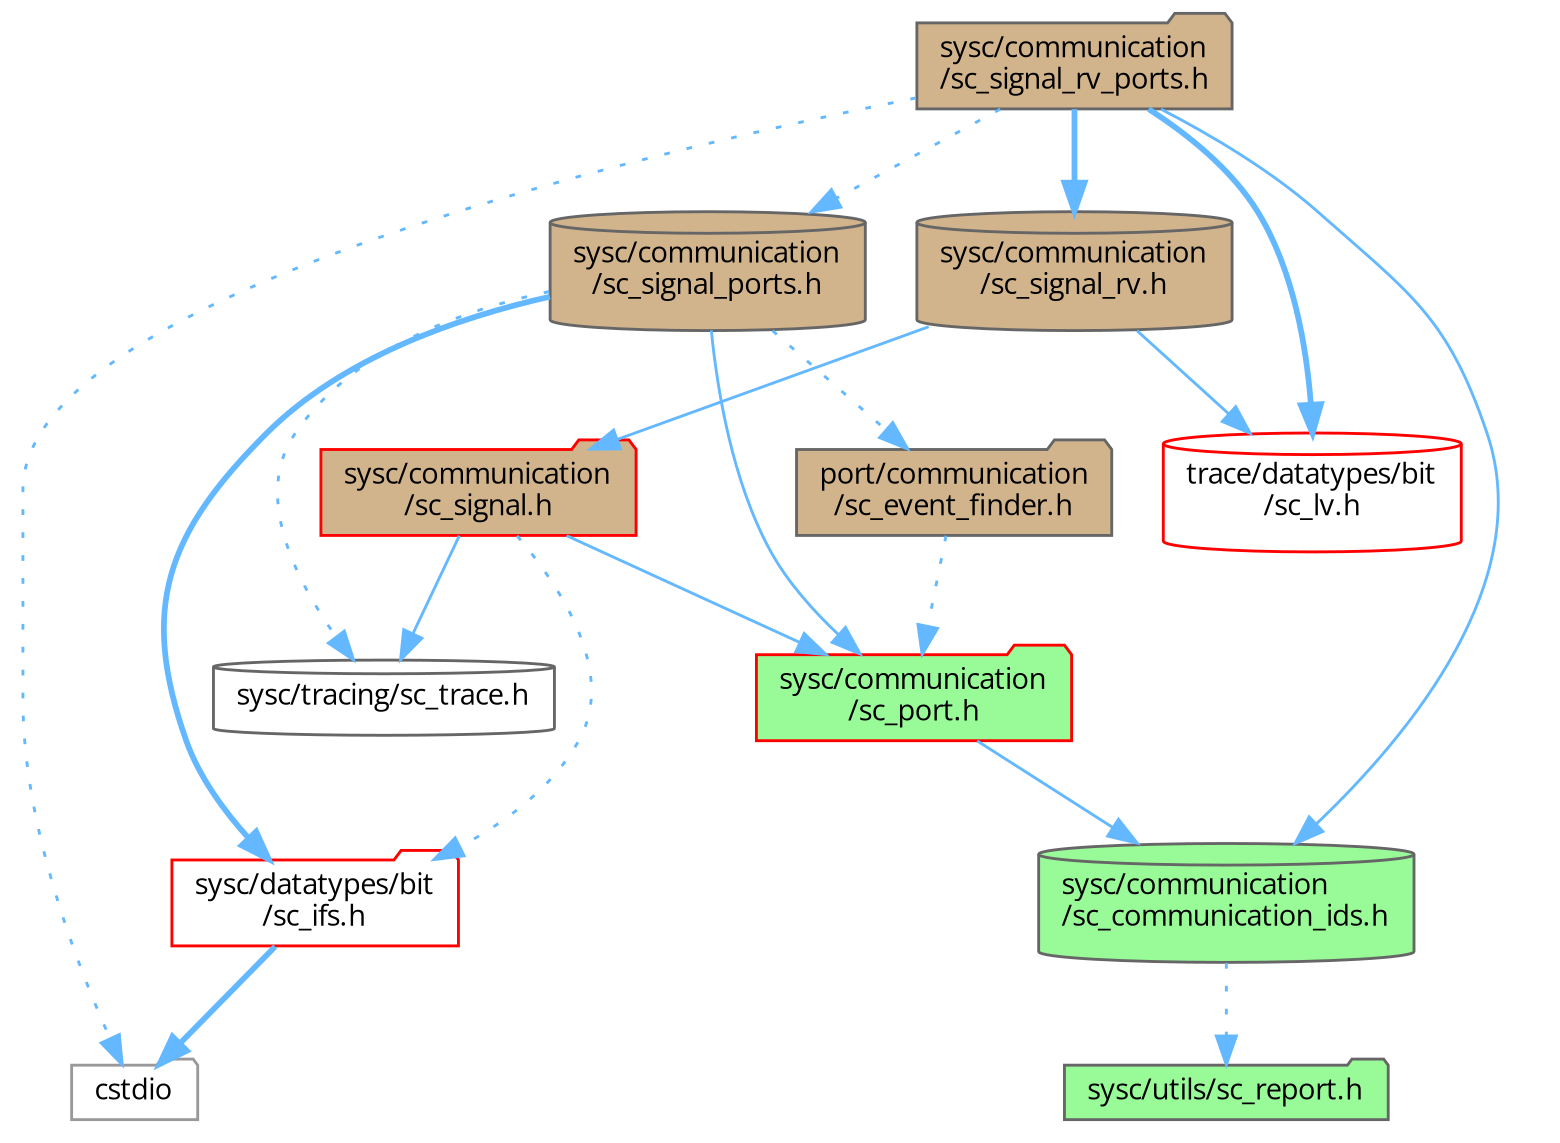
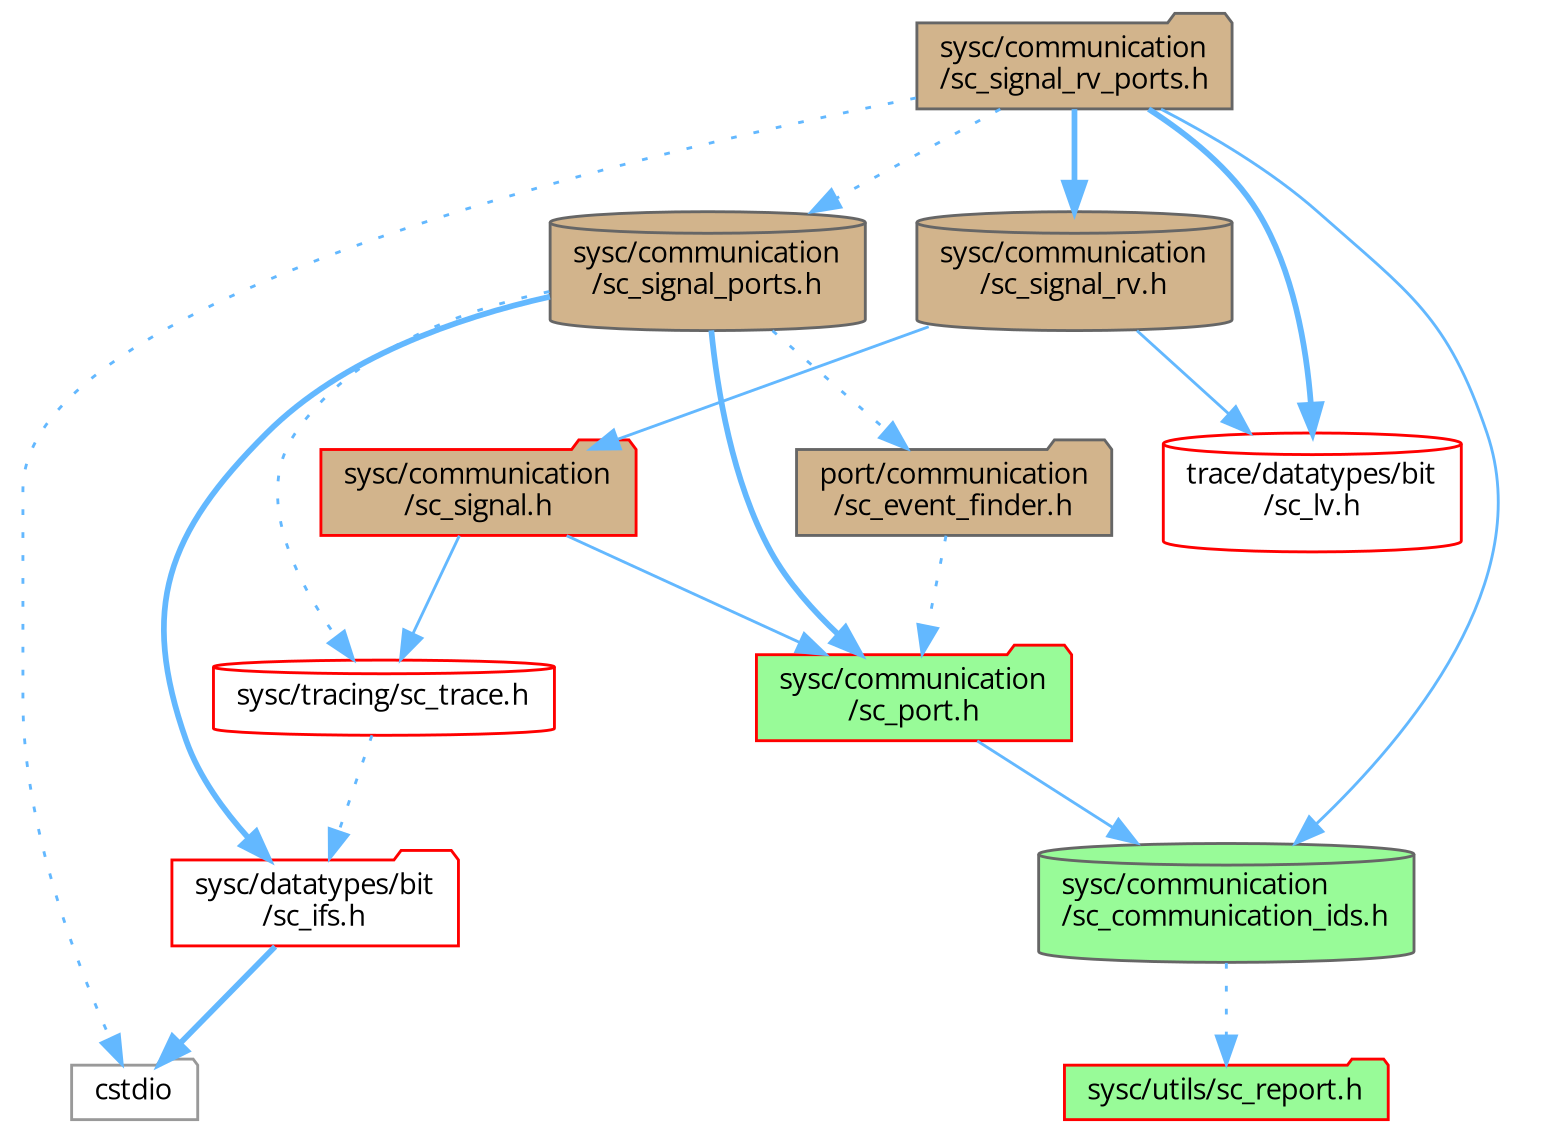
(746, 496) -> (746, 496)
(384, 698) -> (384, 698)
(589, 710) -> (355, 783)
(1226, 1092) -> (1226, 1092)
